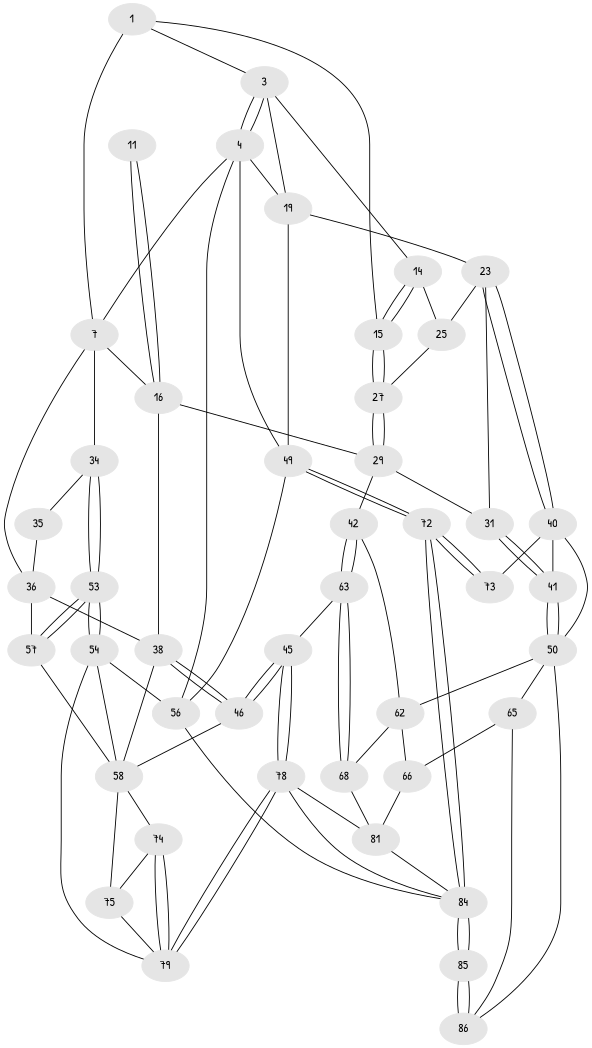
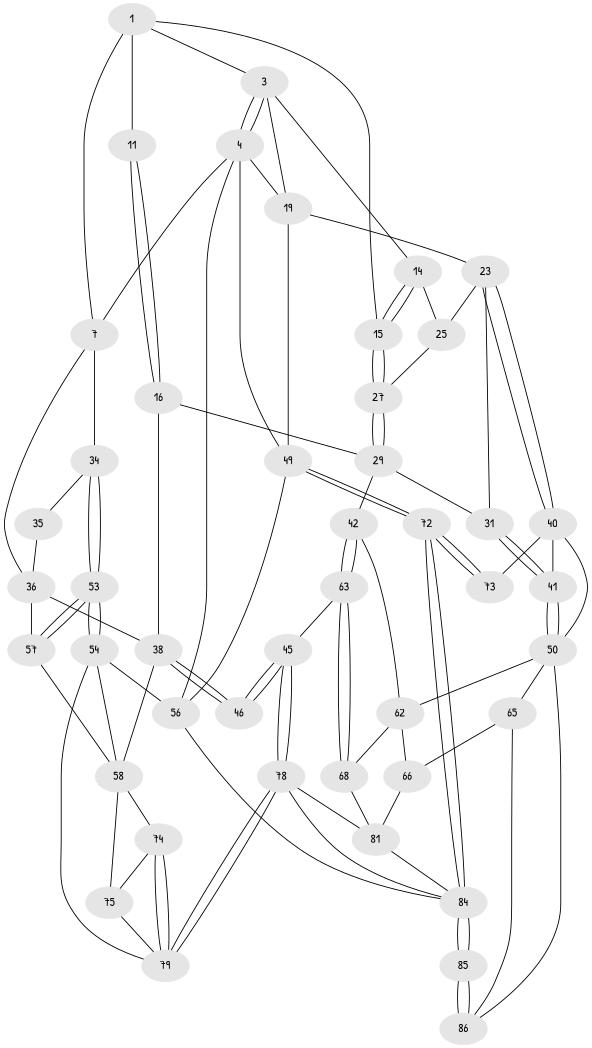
none -> (132, 82)
(127, 366) -> none
(179, 745) -> none
